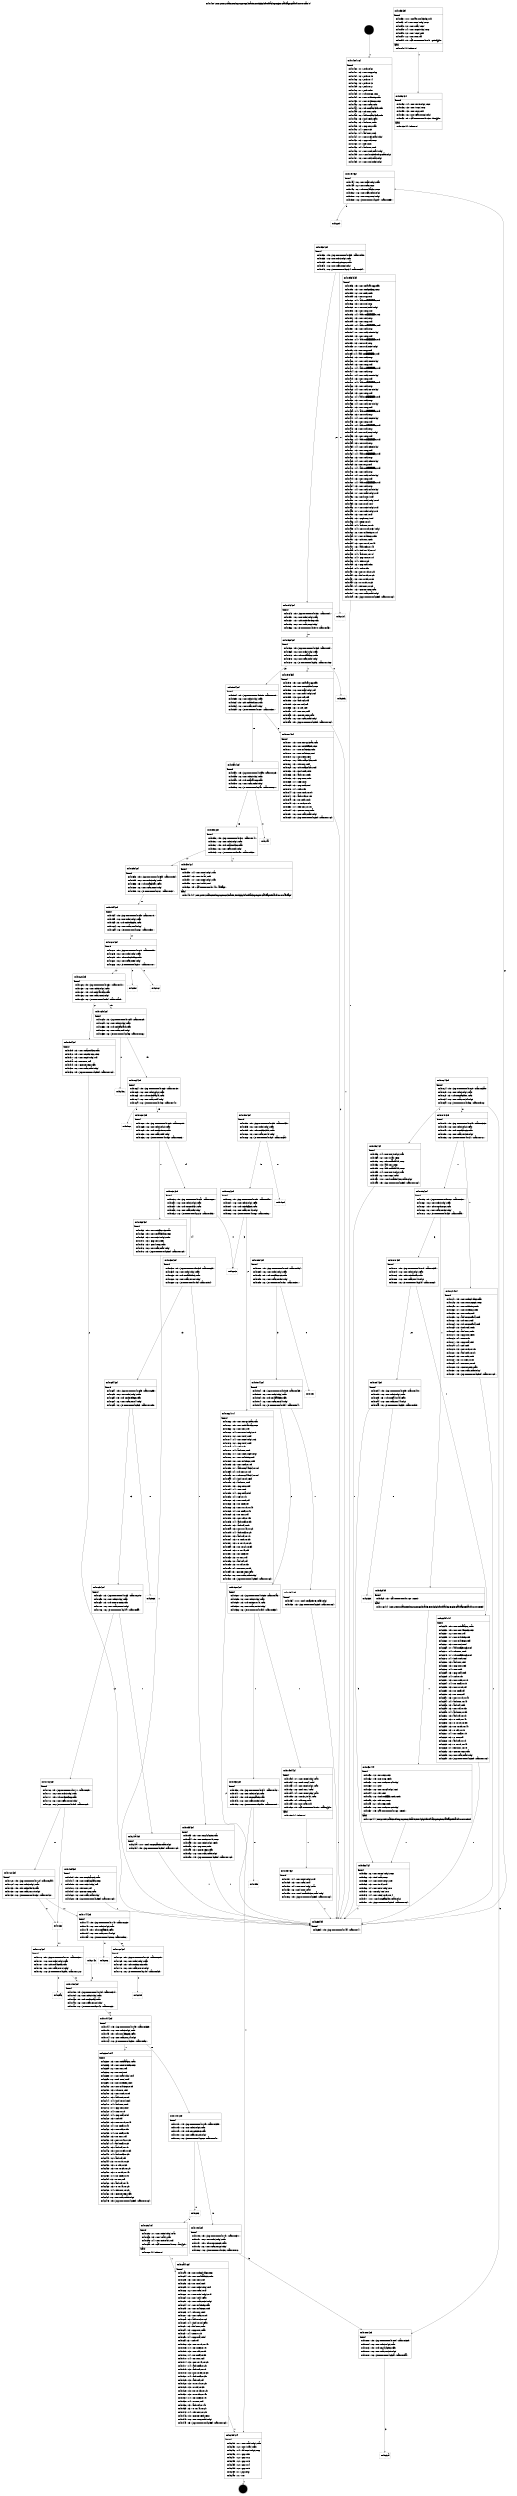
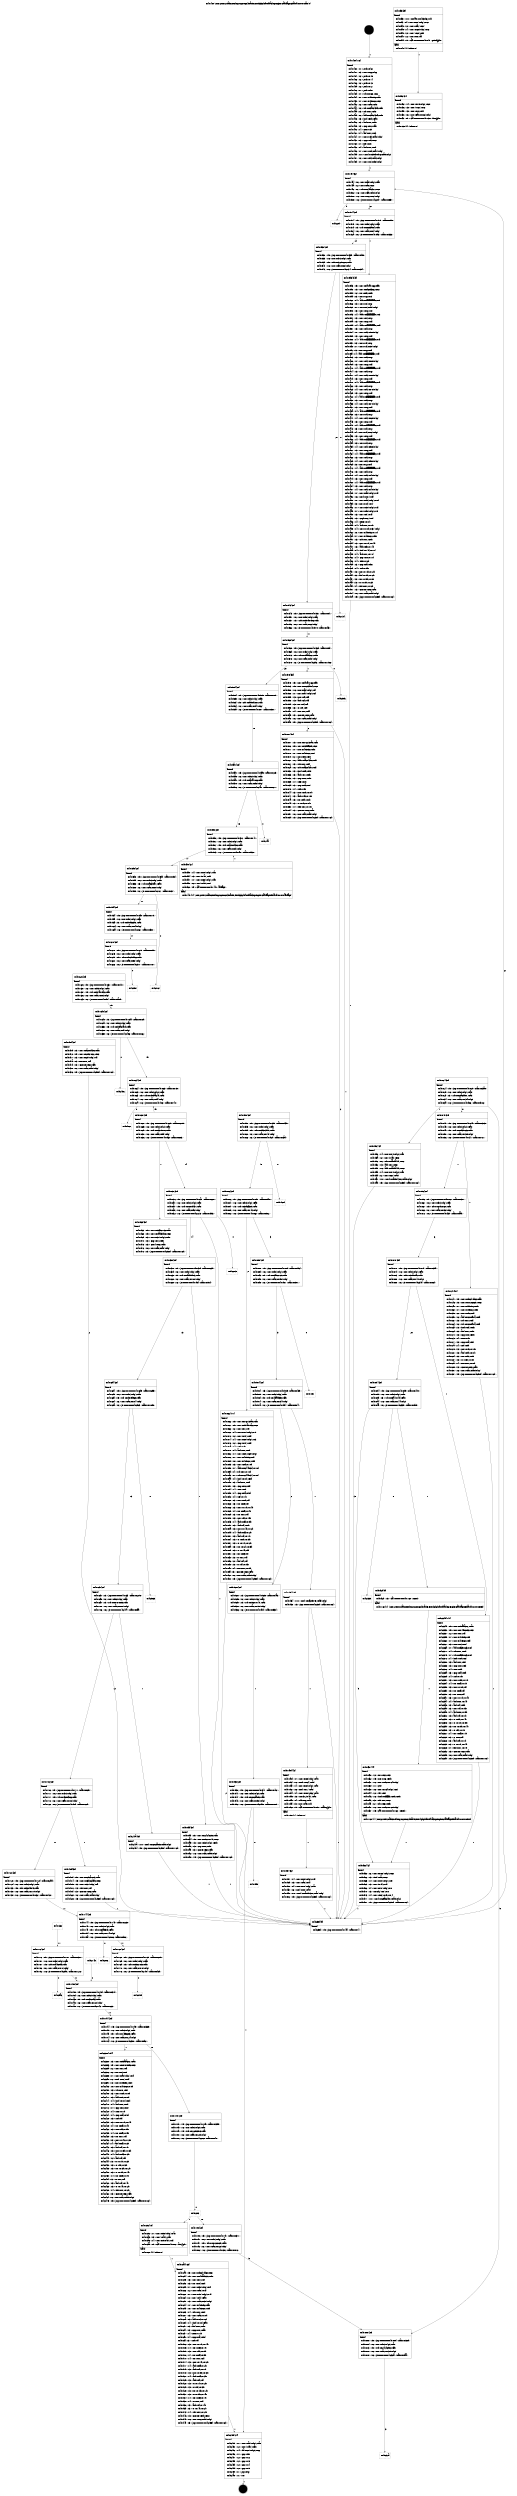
none -> (369, 168)
none -> (369, 224)
(308, 634) -> (308, 634)
(272, 722) -> (307, 728)
(232, 858) -> (234, 859)
(115, 971) -> none
(147, 976) -> (159, 939)
(91, 1020) -> none
(157, 1109) -> (154, 1110)
(238, 1242) -> (261, 1237)
(440, 1402) -> (412, 1498)
(354, 1497) -> (354, 1497)
(155, 1664) -> (219, 1604)
(279, 1690) -> (308, 1687)
(60, 1865) -> (77, 1836)
(47, 1910) -> none
(122, 1943) -> (122, 1943)
(205, 2183) -> (200, 2220)
